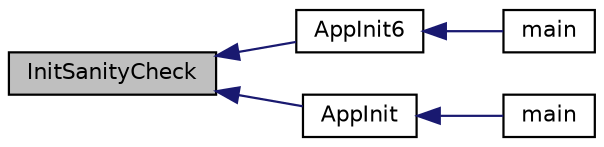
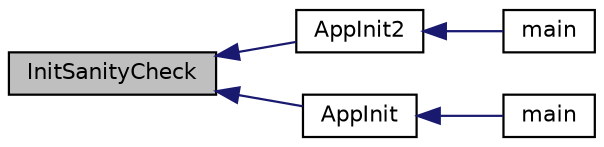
(360, 31) -> (360, 31)
